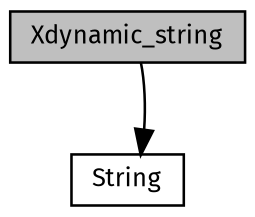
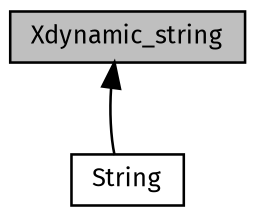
(145, 96) -> (111, 122)
